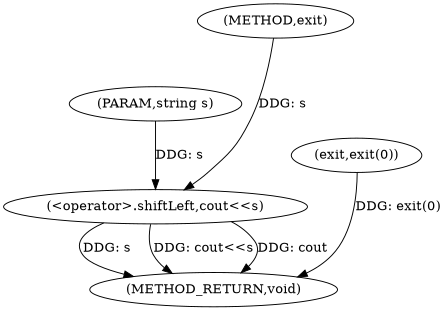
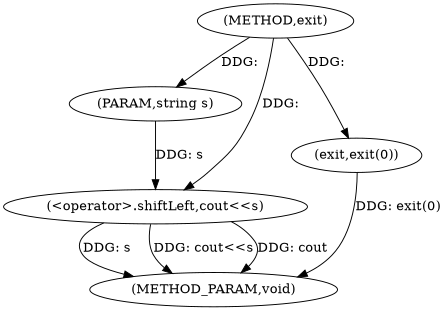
none -> (217, 58)
none -> (318, 83)
(283, 104) -> (283, 104)
(214, 290) -> (214, 290)
